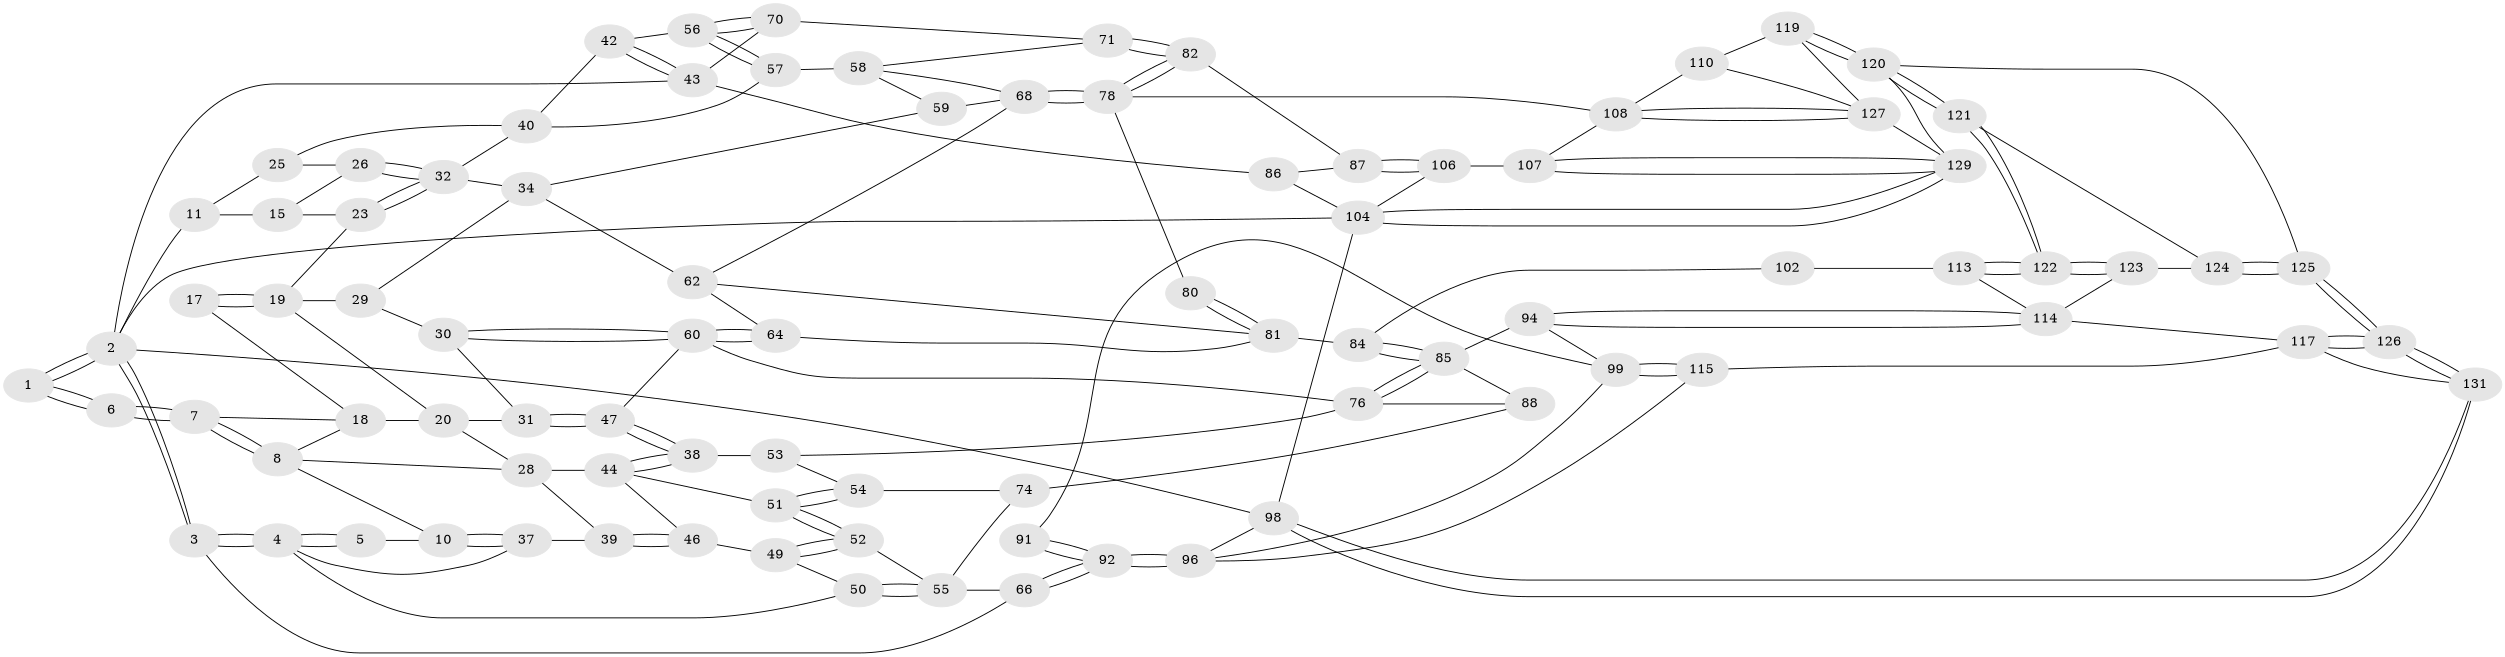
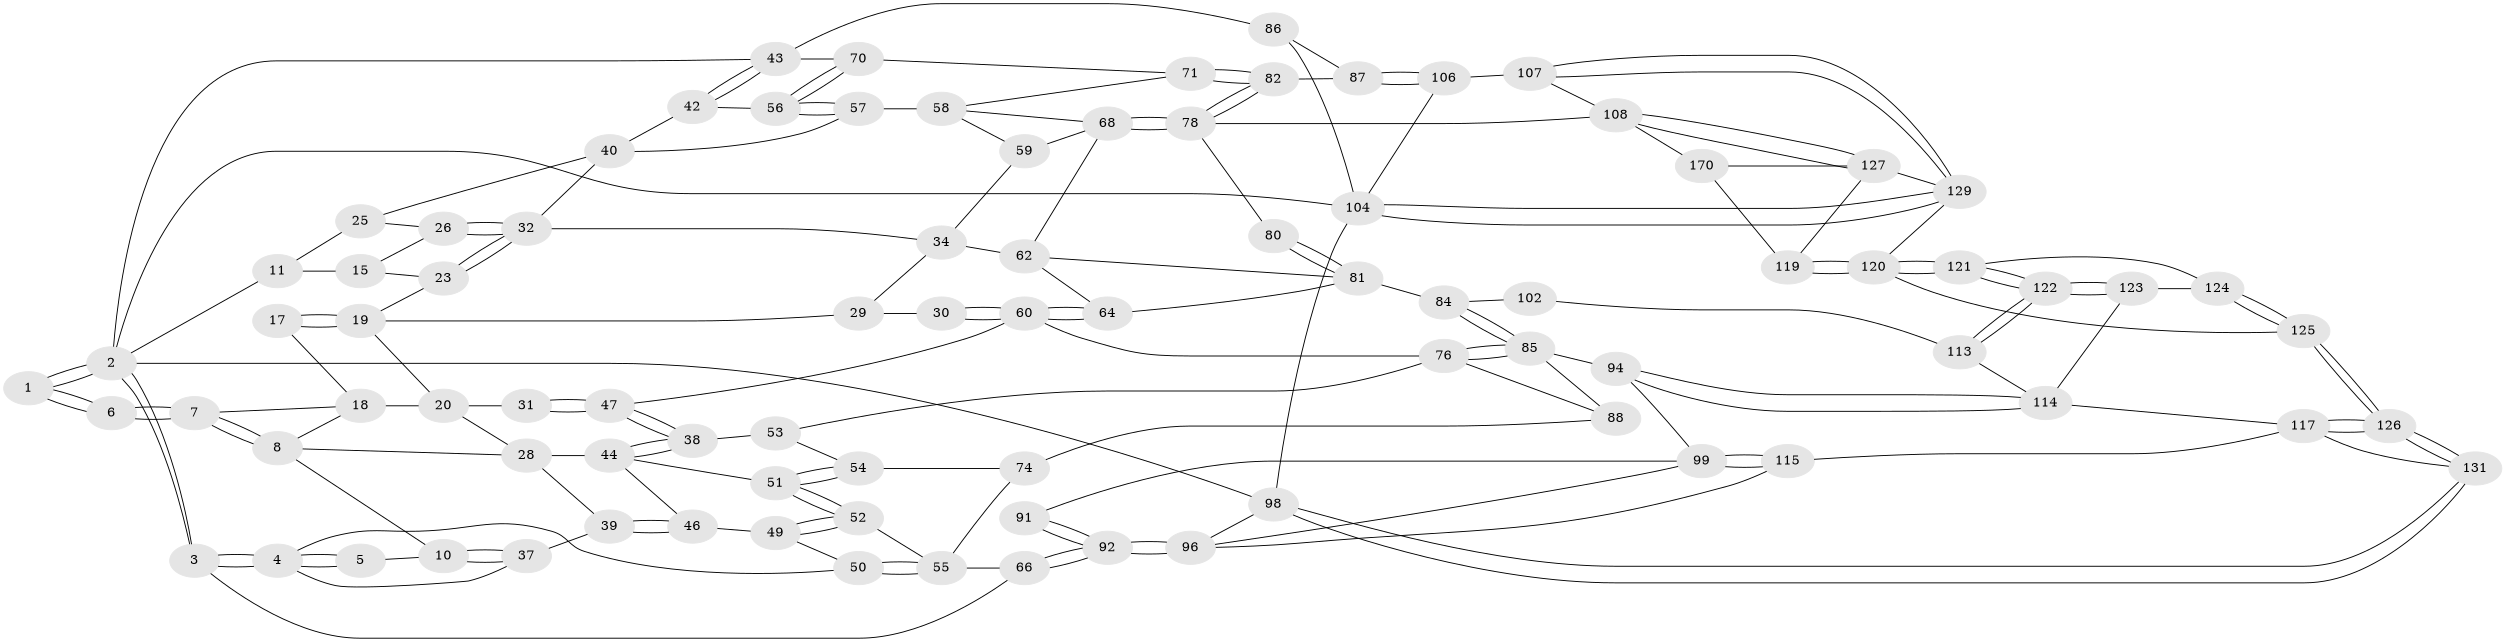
(1702, 64) -> (1702, 166)
(479, 372) -> none
